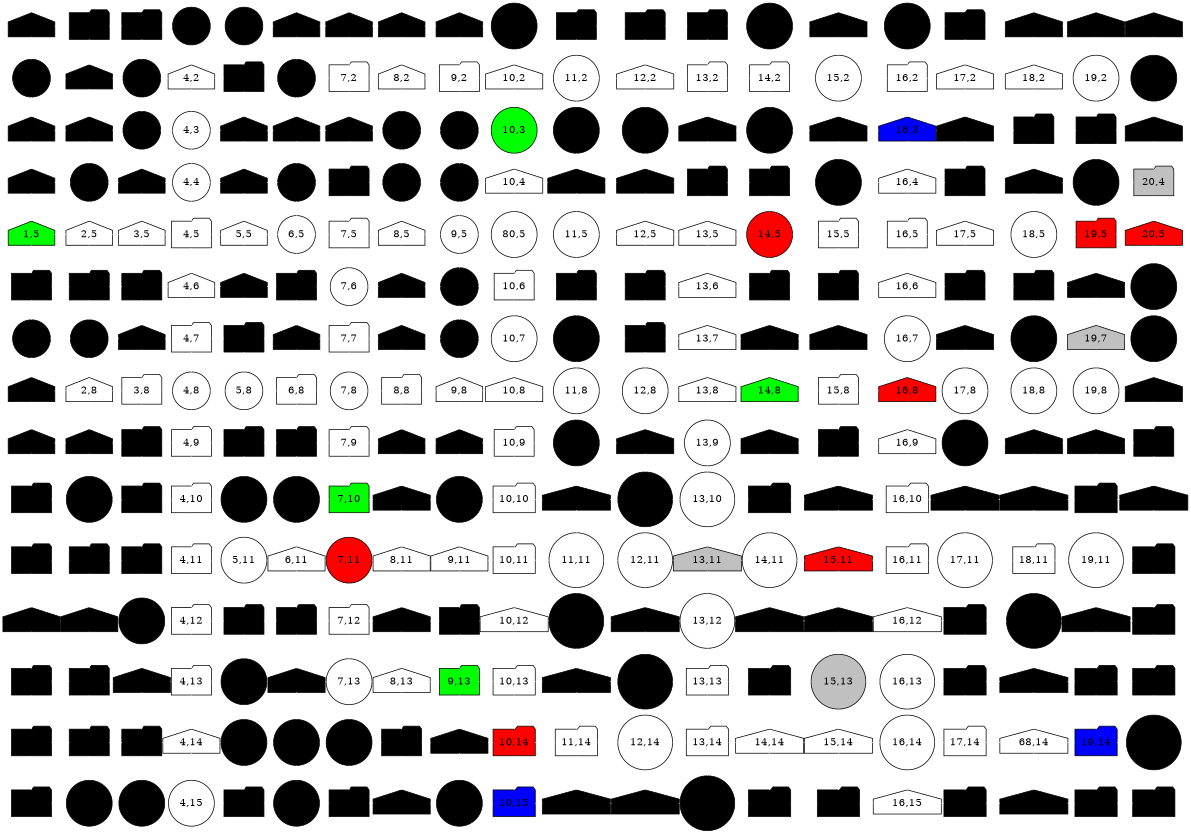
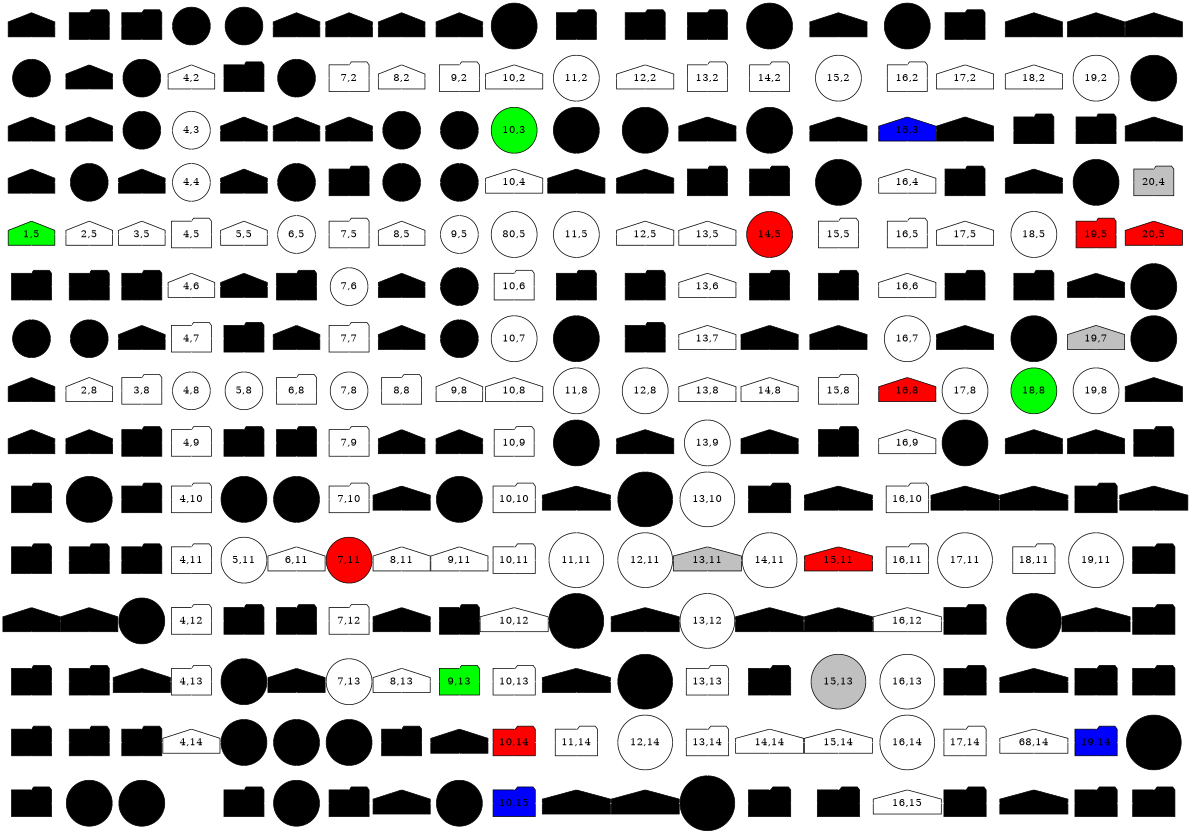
(770, 391) -> (770, 391)
(1034, 391) -> (1034, 391)
(349, 499) -> (349, 499)
(191, 803) -> none
